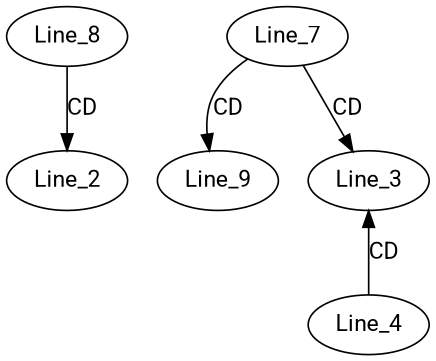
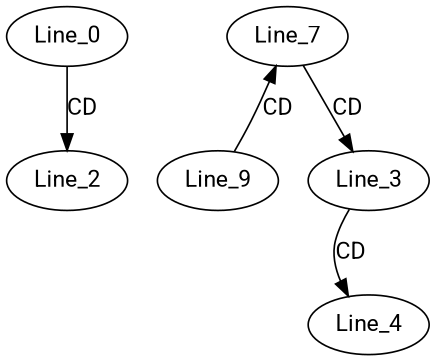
(67, 36) -> (67, 36)
(216, 91) -> (253, 117)
(369, 261) -> (335, 244)
